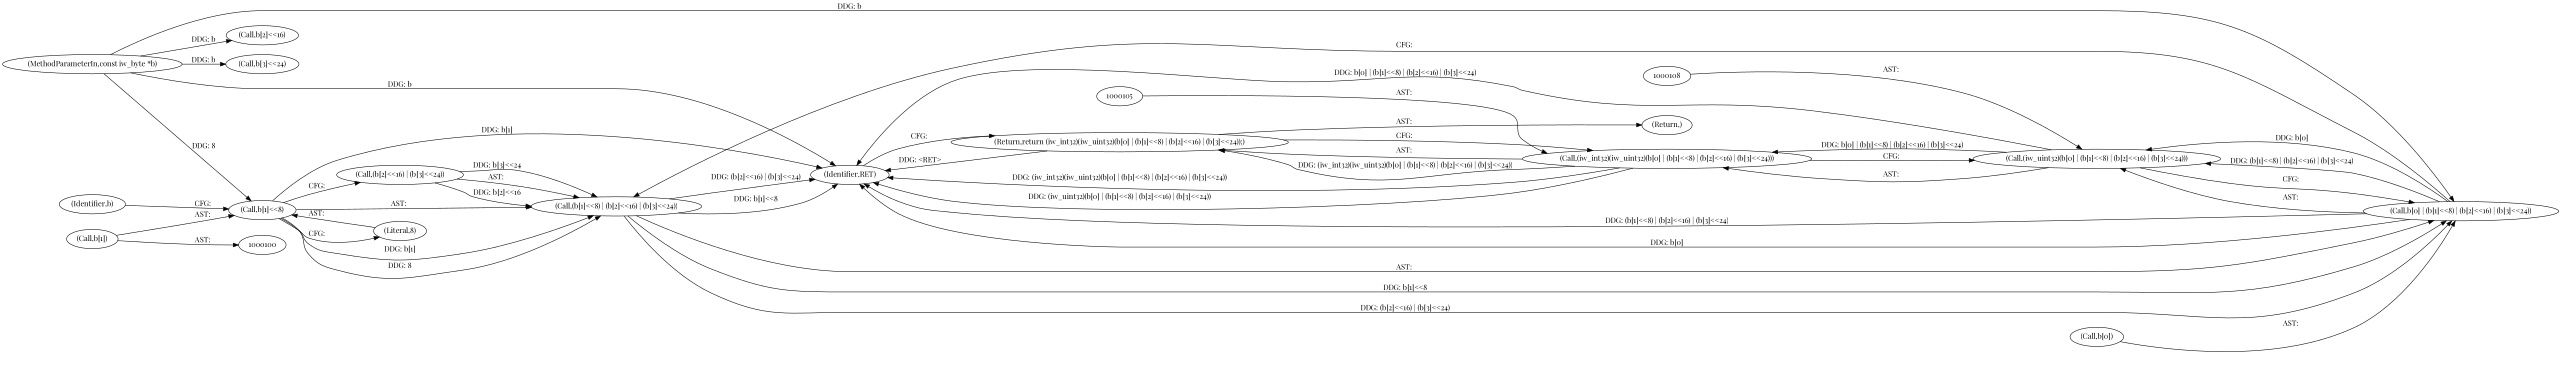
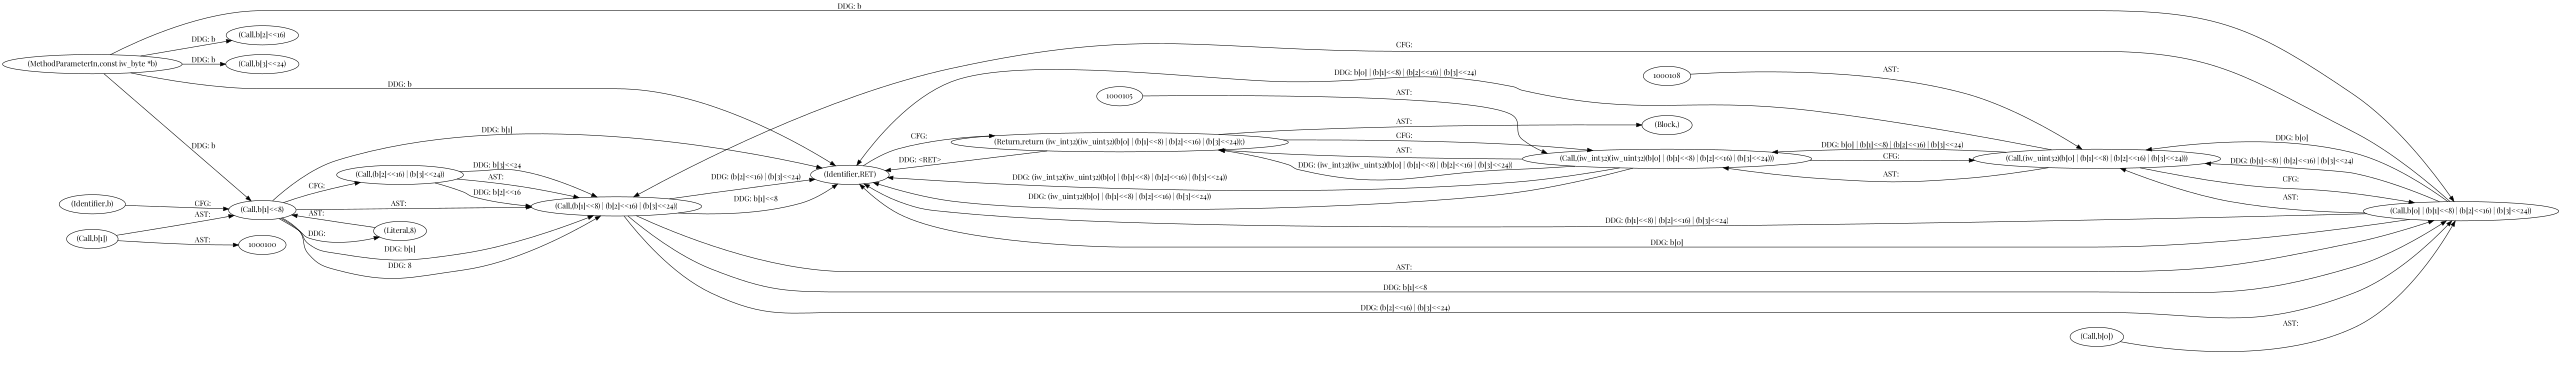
(1667, 125) -> (1667, 125)
(204, 146) -> (204, 146)
(318, 234) -> (318, 234)
